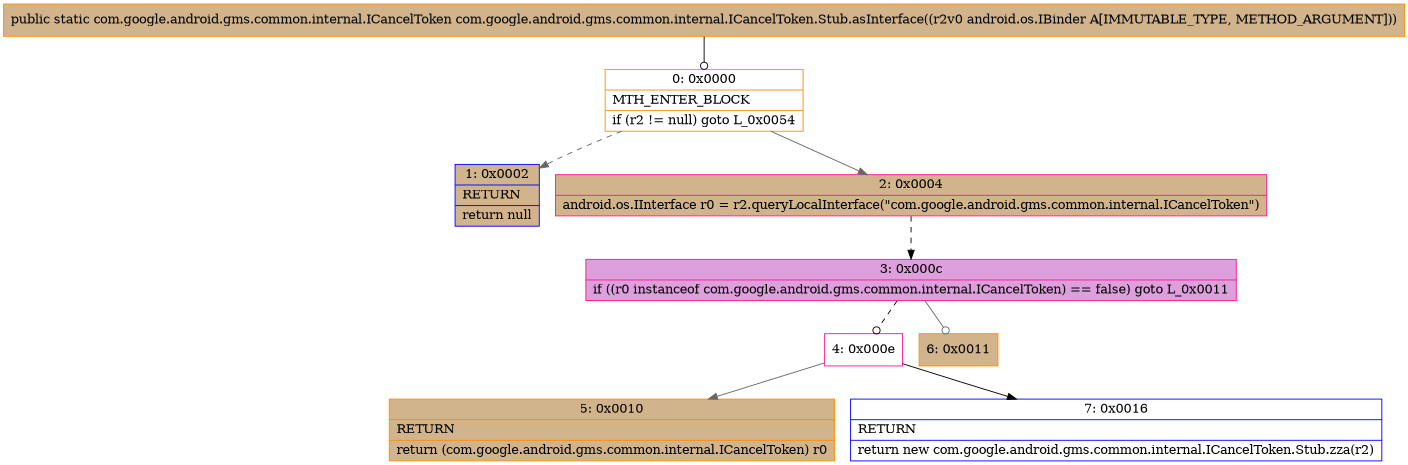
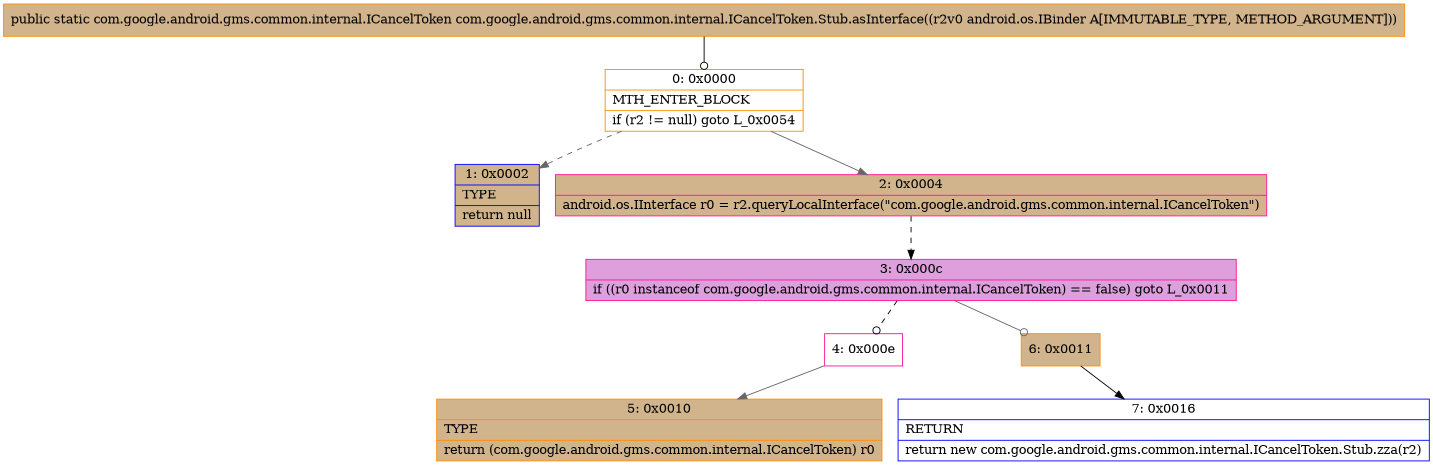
(491, 195) -> (480, 195)
(955, 380) -> (1099, 380)
(426, 430) -> (461, 430)
